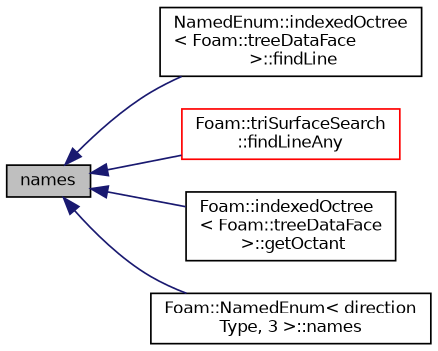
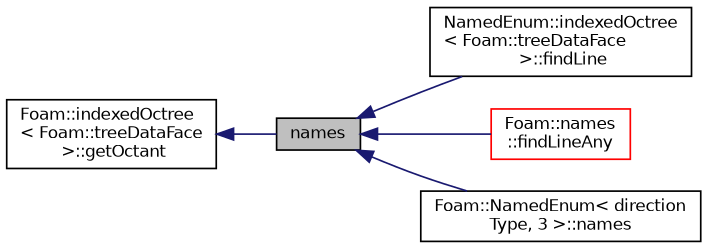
(291, 134) -> (561, 134)
(147, 199) -> (255, 134)
